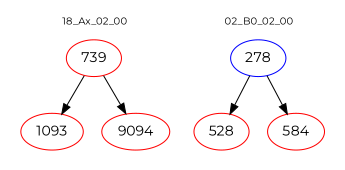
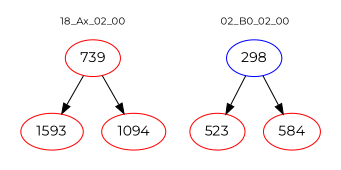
(258, 58) -> (254, 58)
(52, 132) -> (52, 132)
(136, 132) -> (134, 132)
(222, 132) -> (217, 132)
